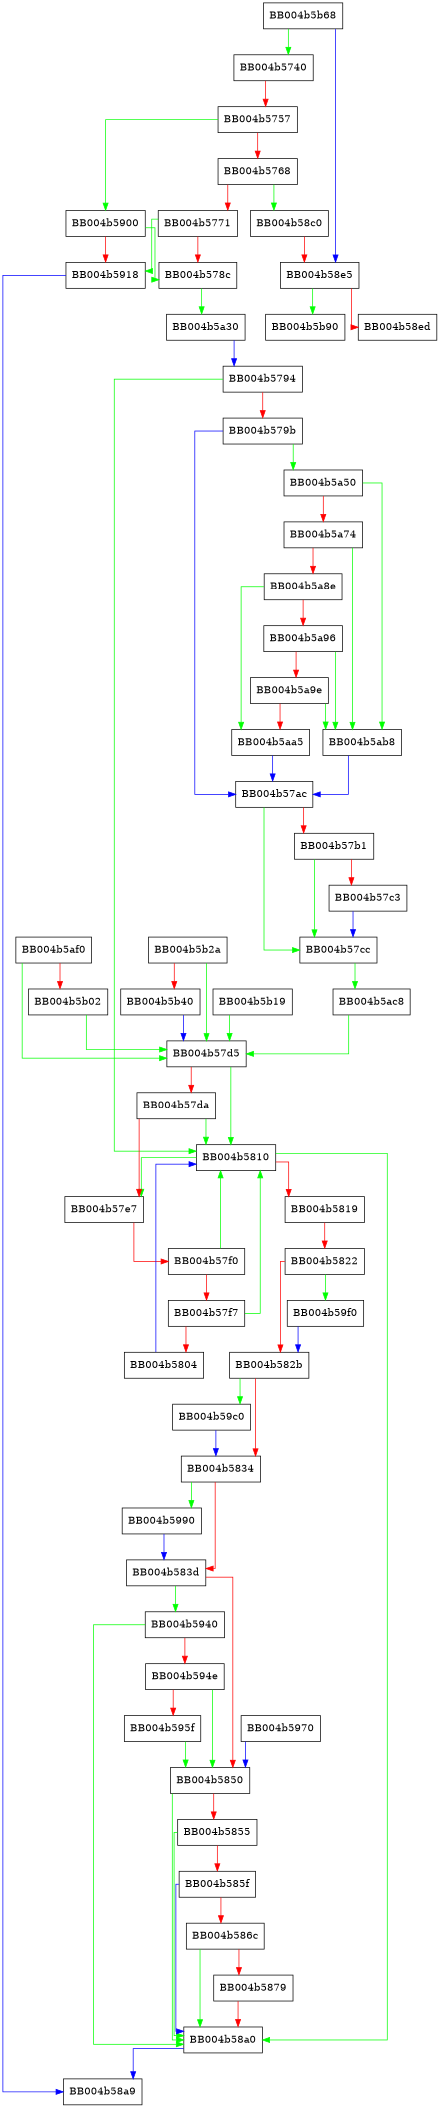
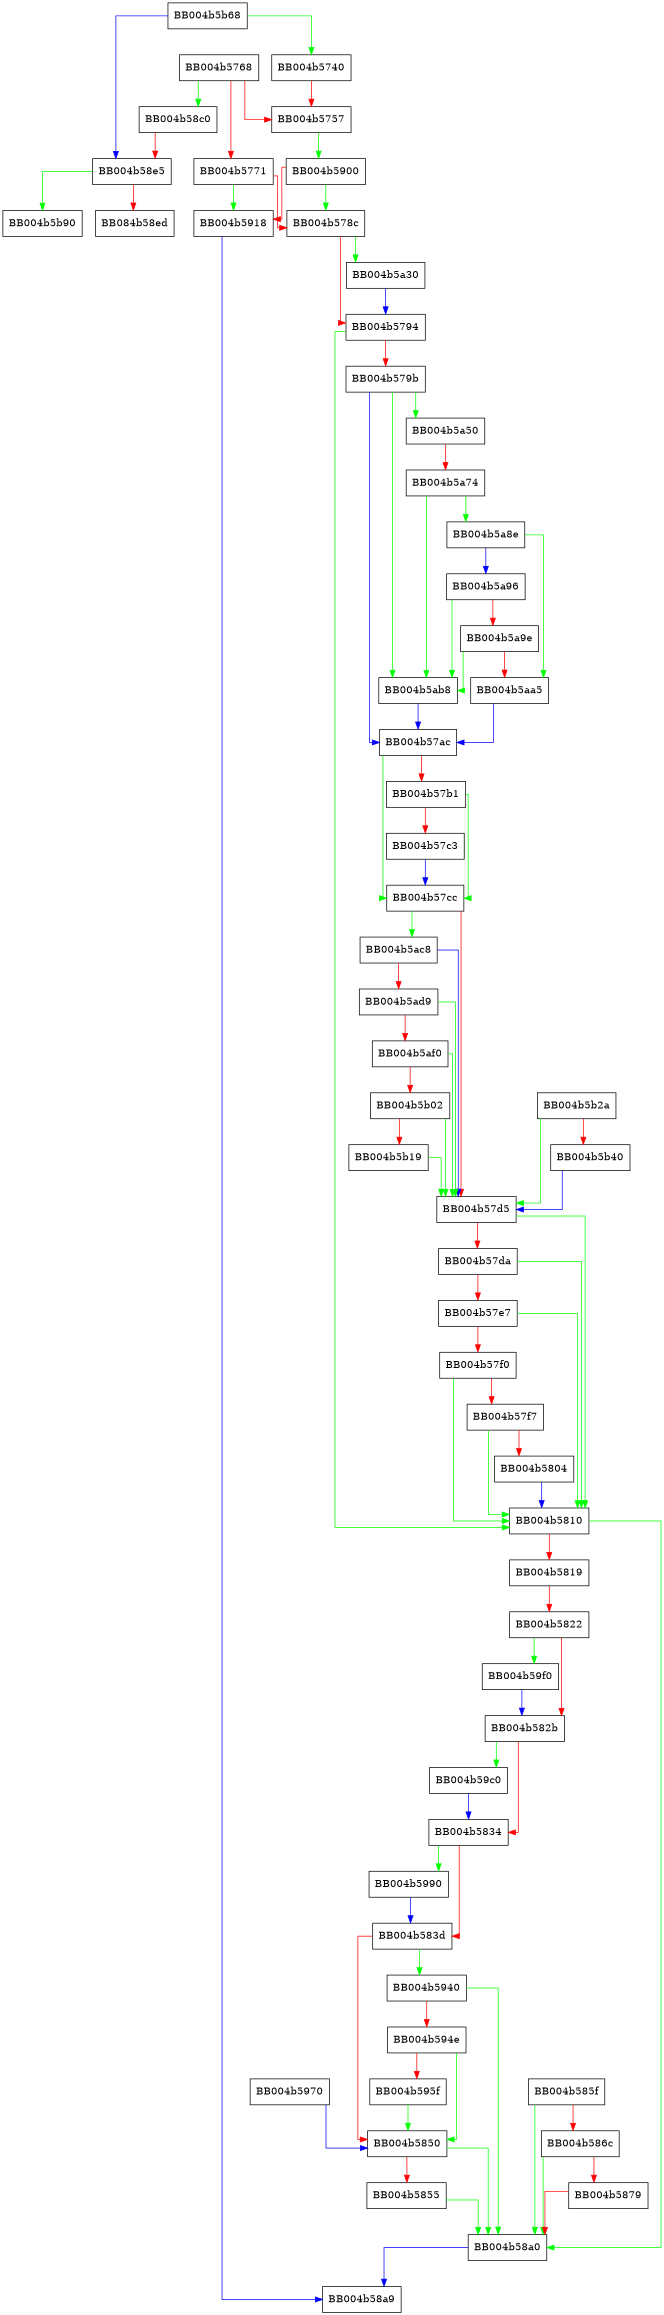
(258, 142) -> (245, 110)
none -> (340, 280)
(398, 327) -> (135, 223)
(313, 557) -> (466, 505)
(382, 593) -> (392, 531)
(303, 609) -> (486, 557)
none -> (399, 1002)
none -> (461, 1050)
(321, 1054) -> (458, 1059)
none -> (399, 1128)
(153, 1158) -> (578, 1377)
(217, 1855) -> none
(176, 1957) -> (535, 2166)
